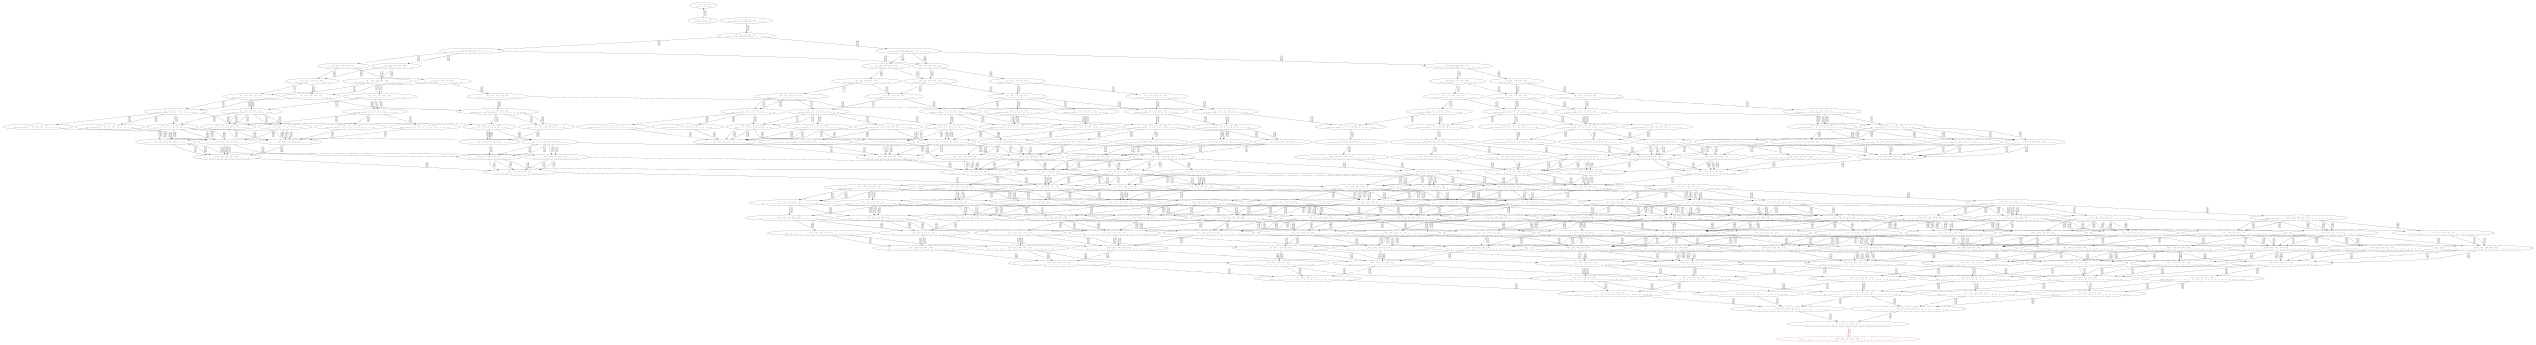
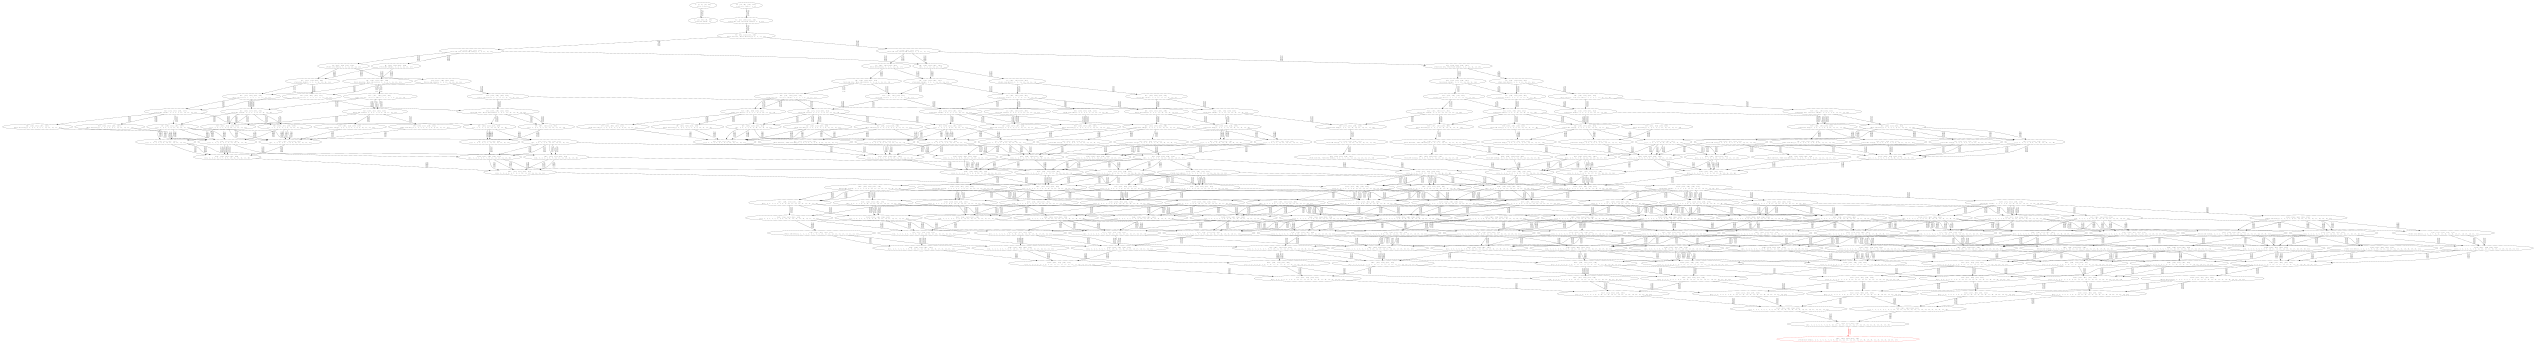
none -> (746, 5)
(704, 14) -> (700, 12)
